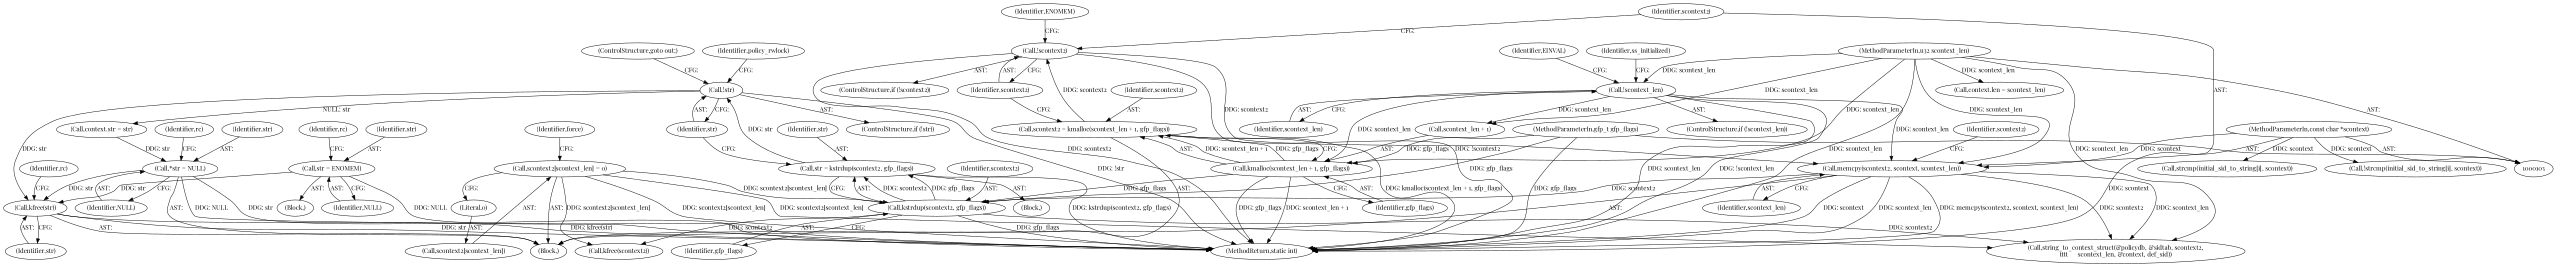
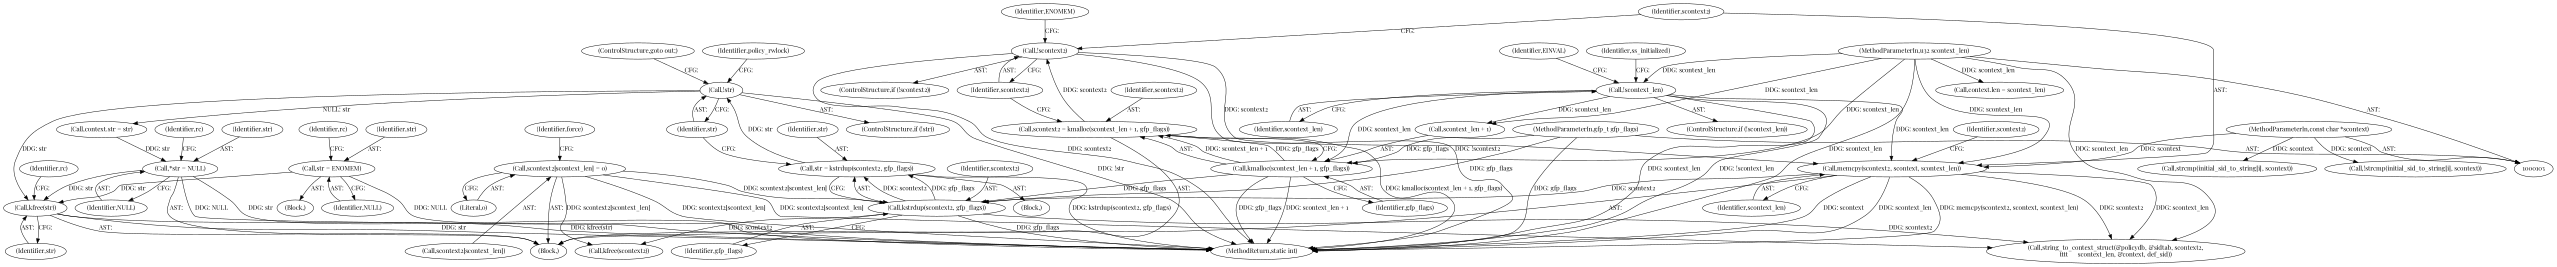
(469, 228) -> (491, 185)
(1865, 241) -> none
